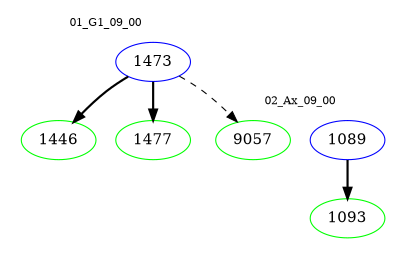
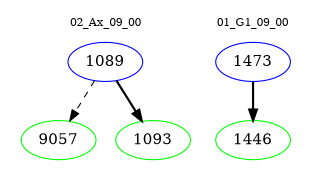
(214, 100) -> (85, 96)
(153, 140) -> none
